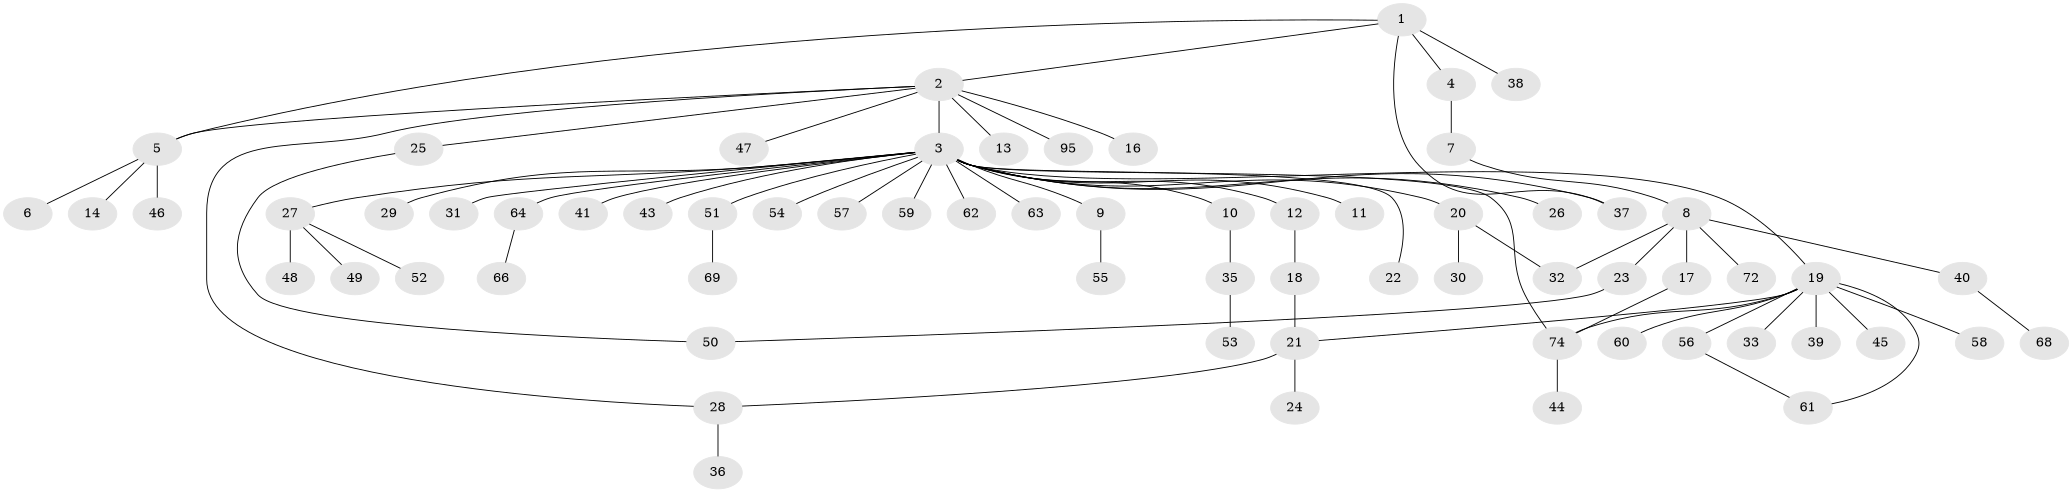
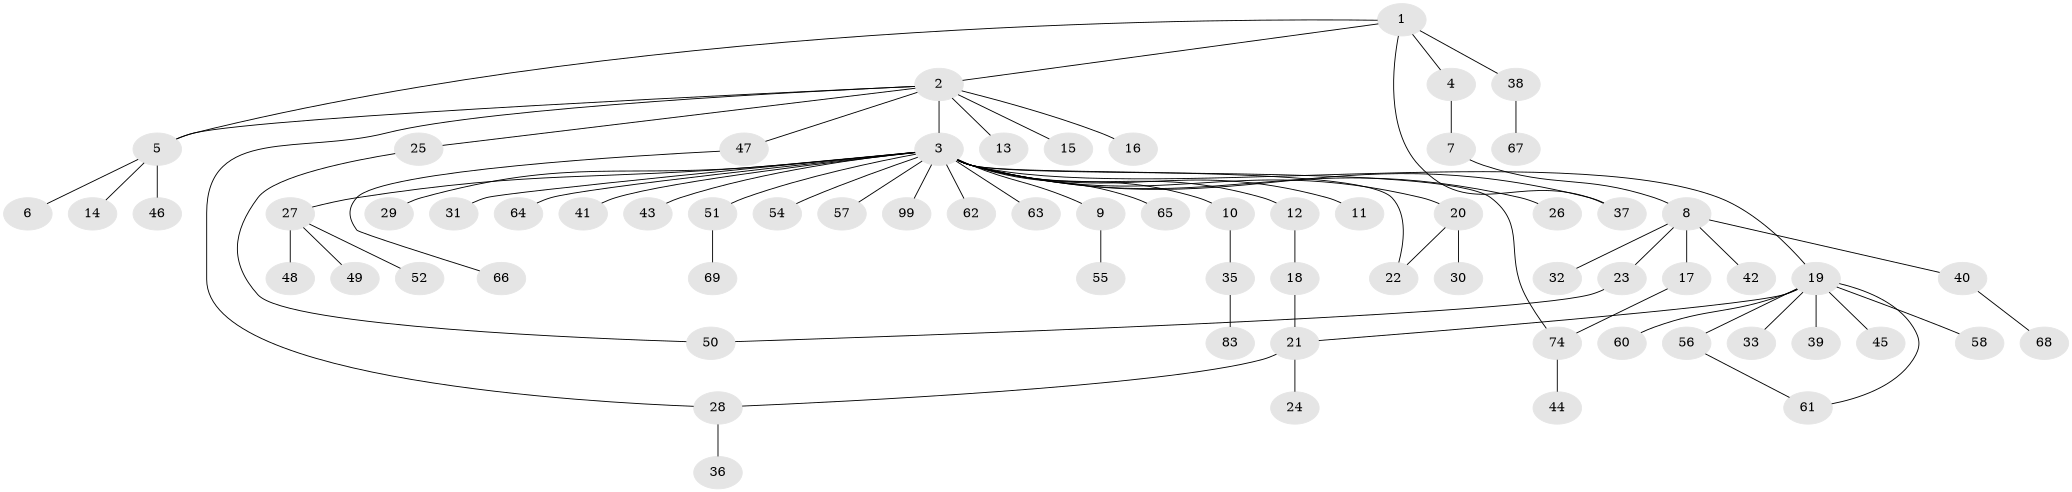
(1068, 149) -> (1068, 149)
none -> (1516, 149)
(907, 214) -> (907, 214)
none -> (1165, 214)
(510, 246) -> (454, 173)
(1508, 246) -> (1426, 246)
(1751, 279) -> (1751, 279)
(1687, 311) -> none
(1230, 343) -> (1230, 343)
